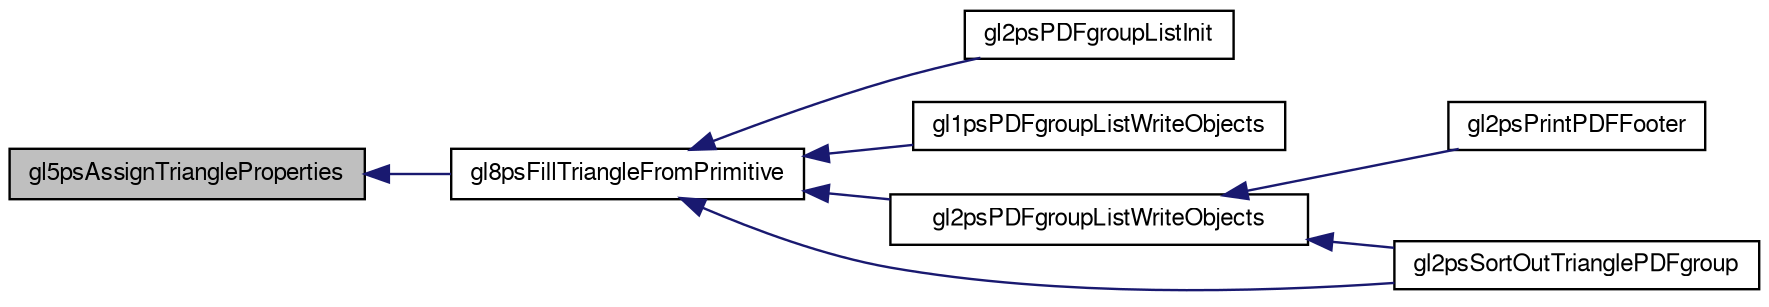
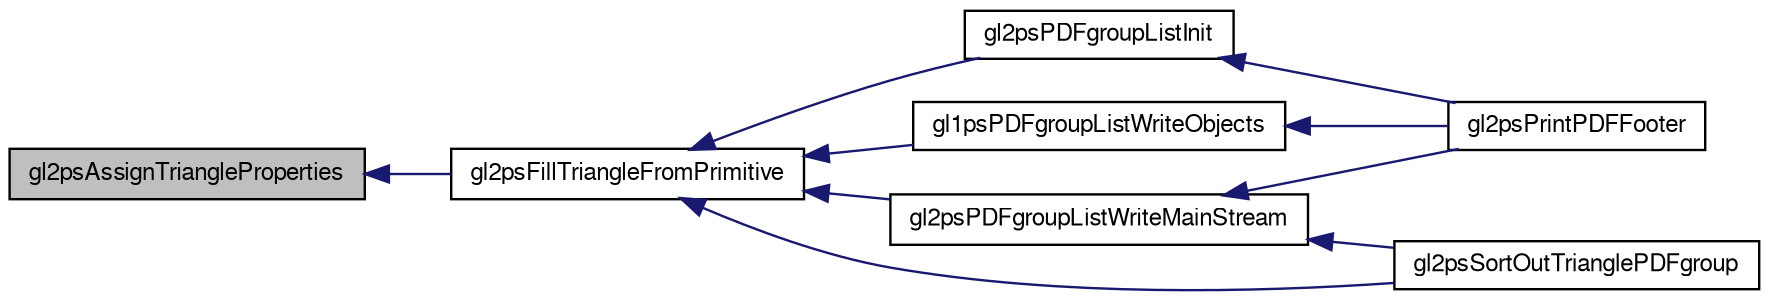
none -> (1350, 83)
none -> (1379, 126)
(187, 174) -> (187, 174)
(628, 174) -> (628, 174)
(1099, 220) -> (1099, 220)
